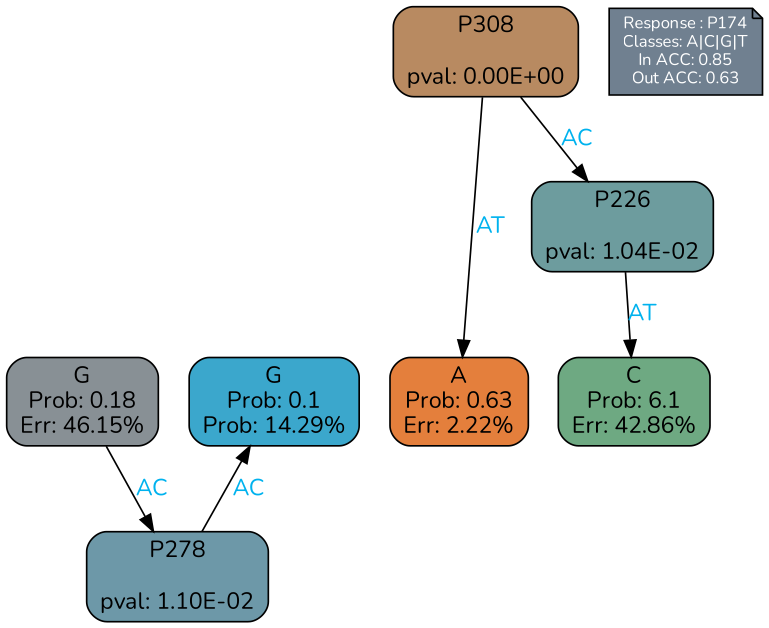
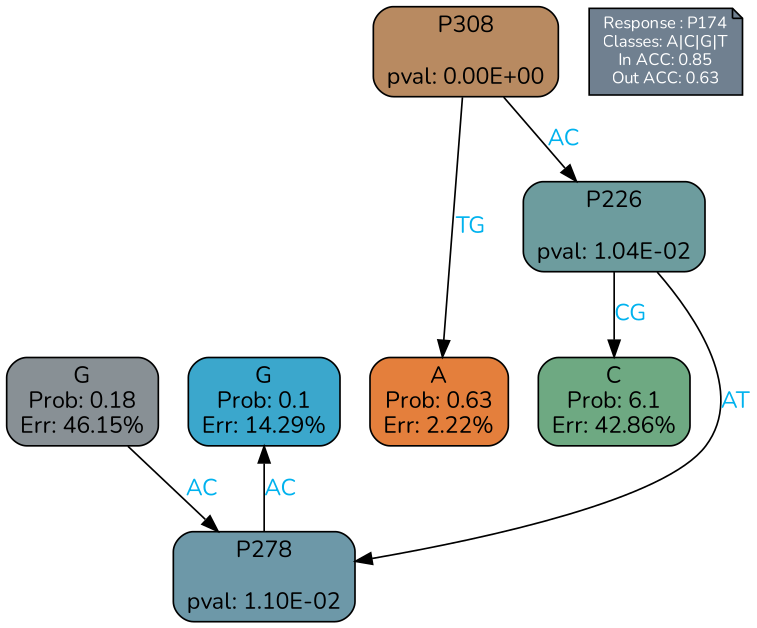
(491, 227) -> (472, 227)
(642, 314) -> (631, 314)
(274, 402) -> (264, 402)
none -> (638, 489)
